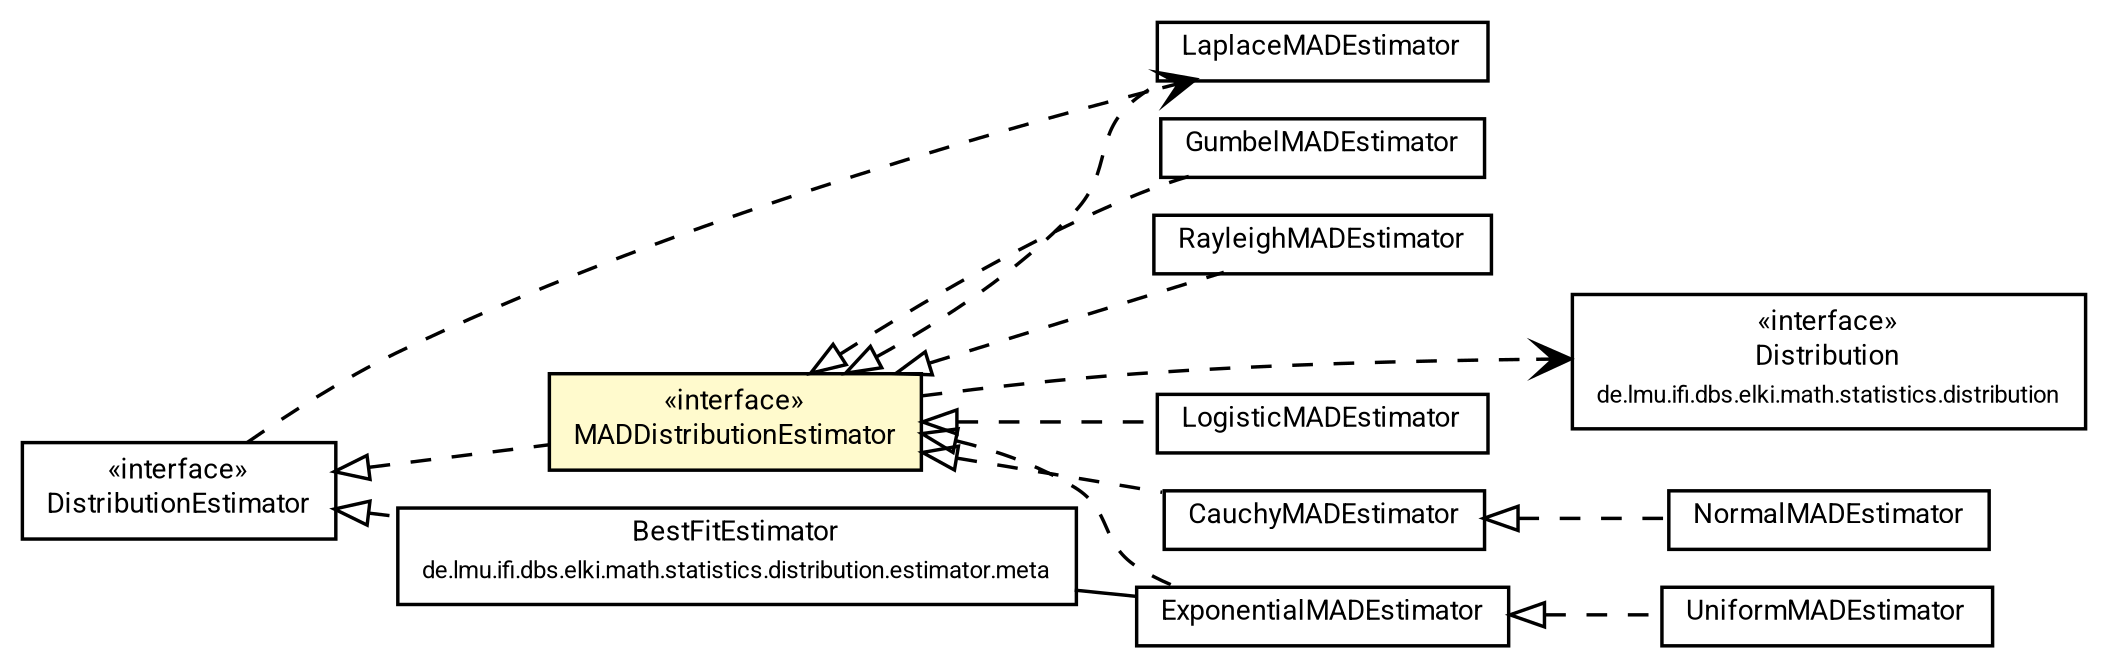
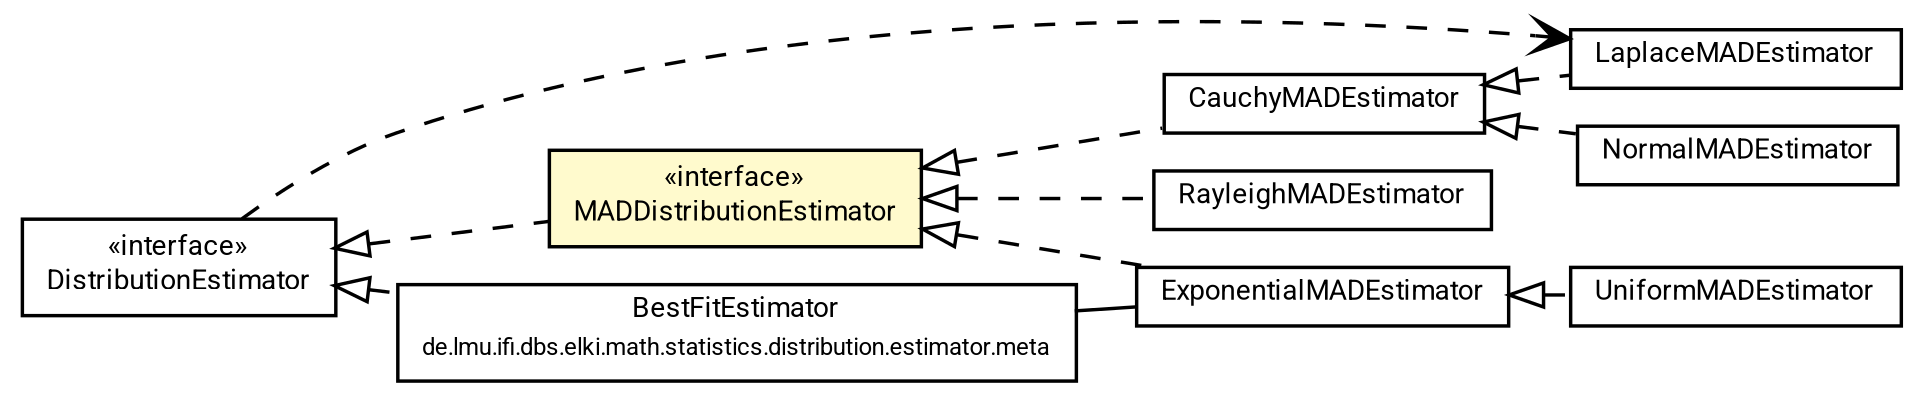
(1323, 146) -> none
(1093, 184) -> (1545, 78)
(1827, 360) -> none
(1323, 422) -> none
